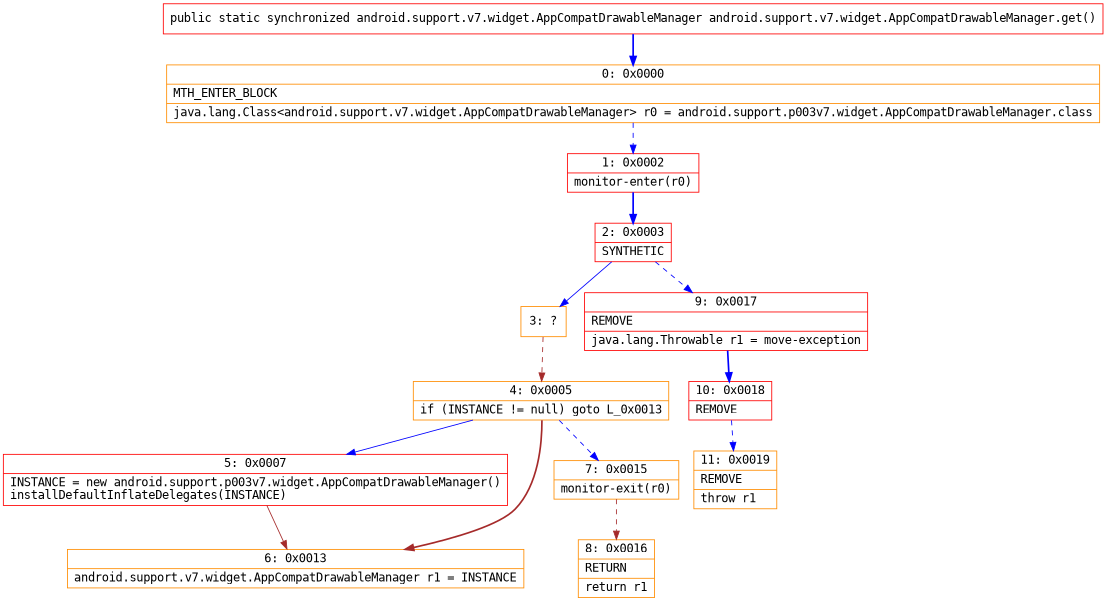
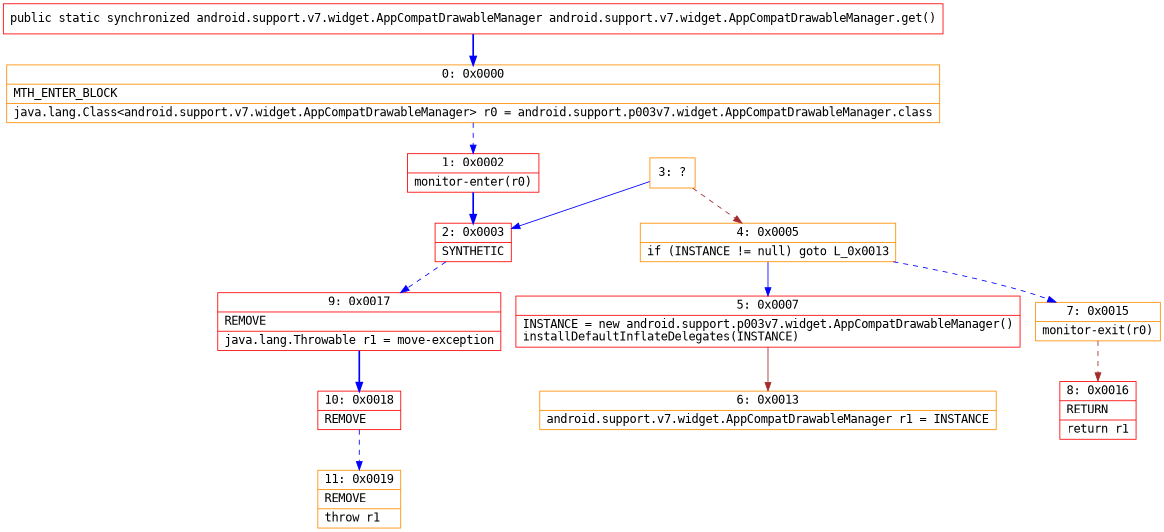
(589, 281) -> (585, 204)
(510, 514) -> none
(616, 569) -> (1098, 410)
